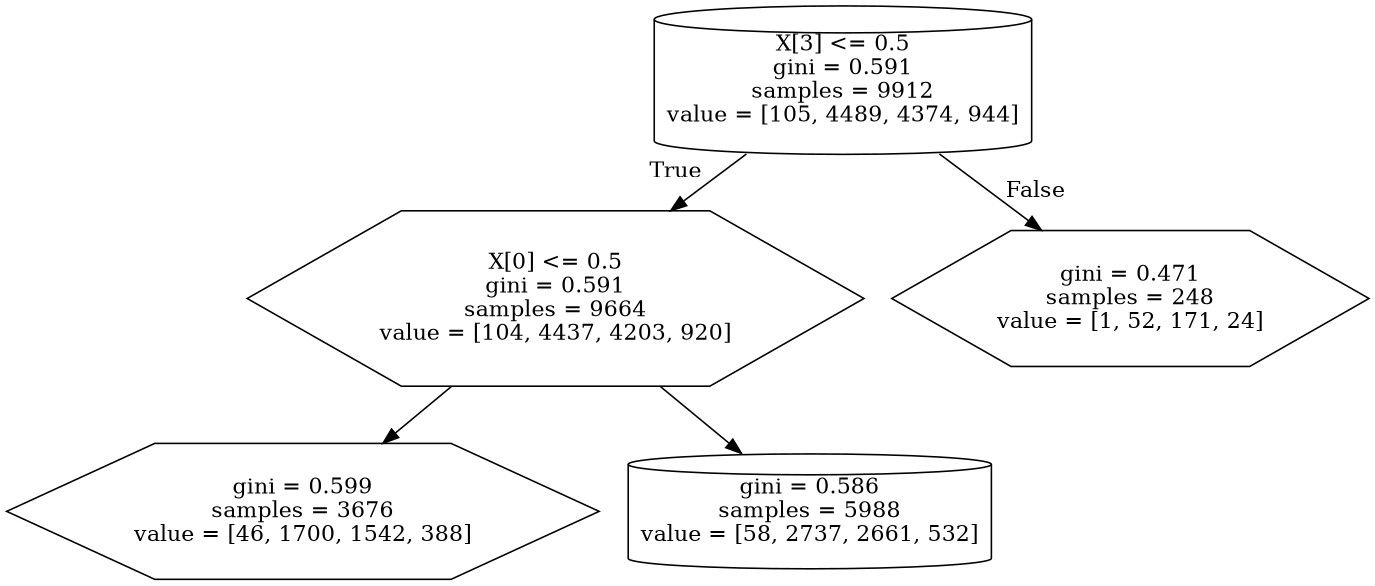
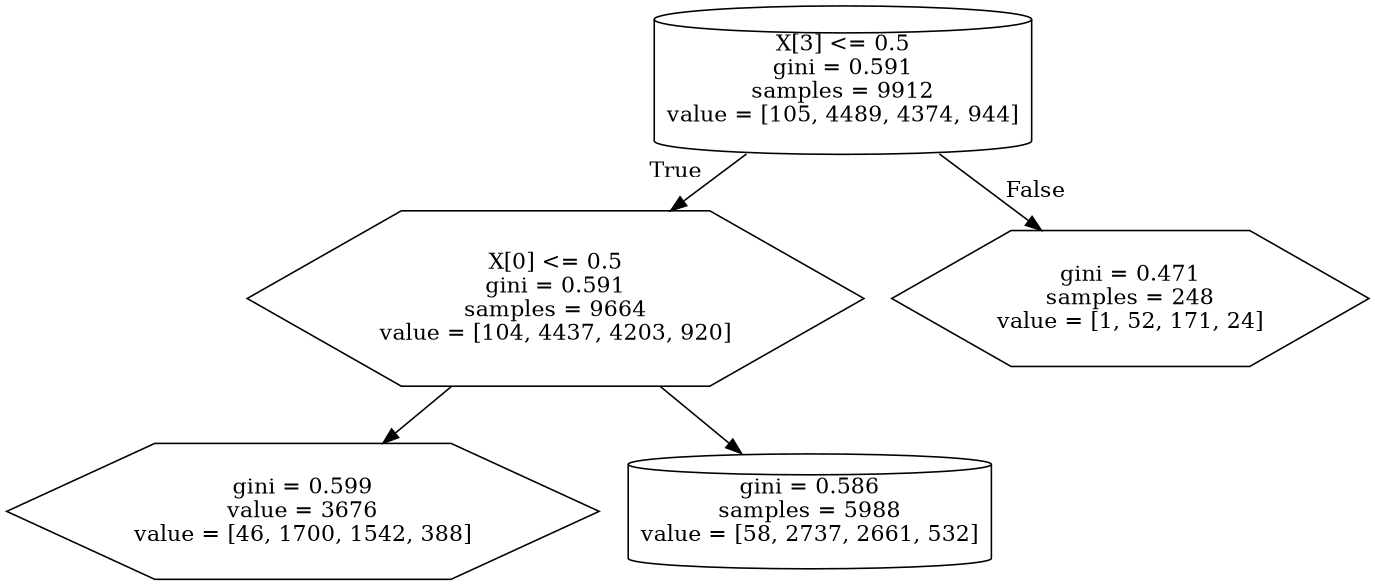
(303, 511) -> (303, 511)
